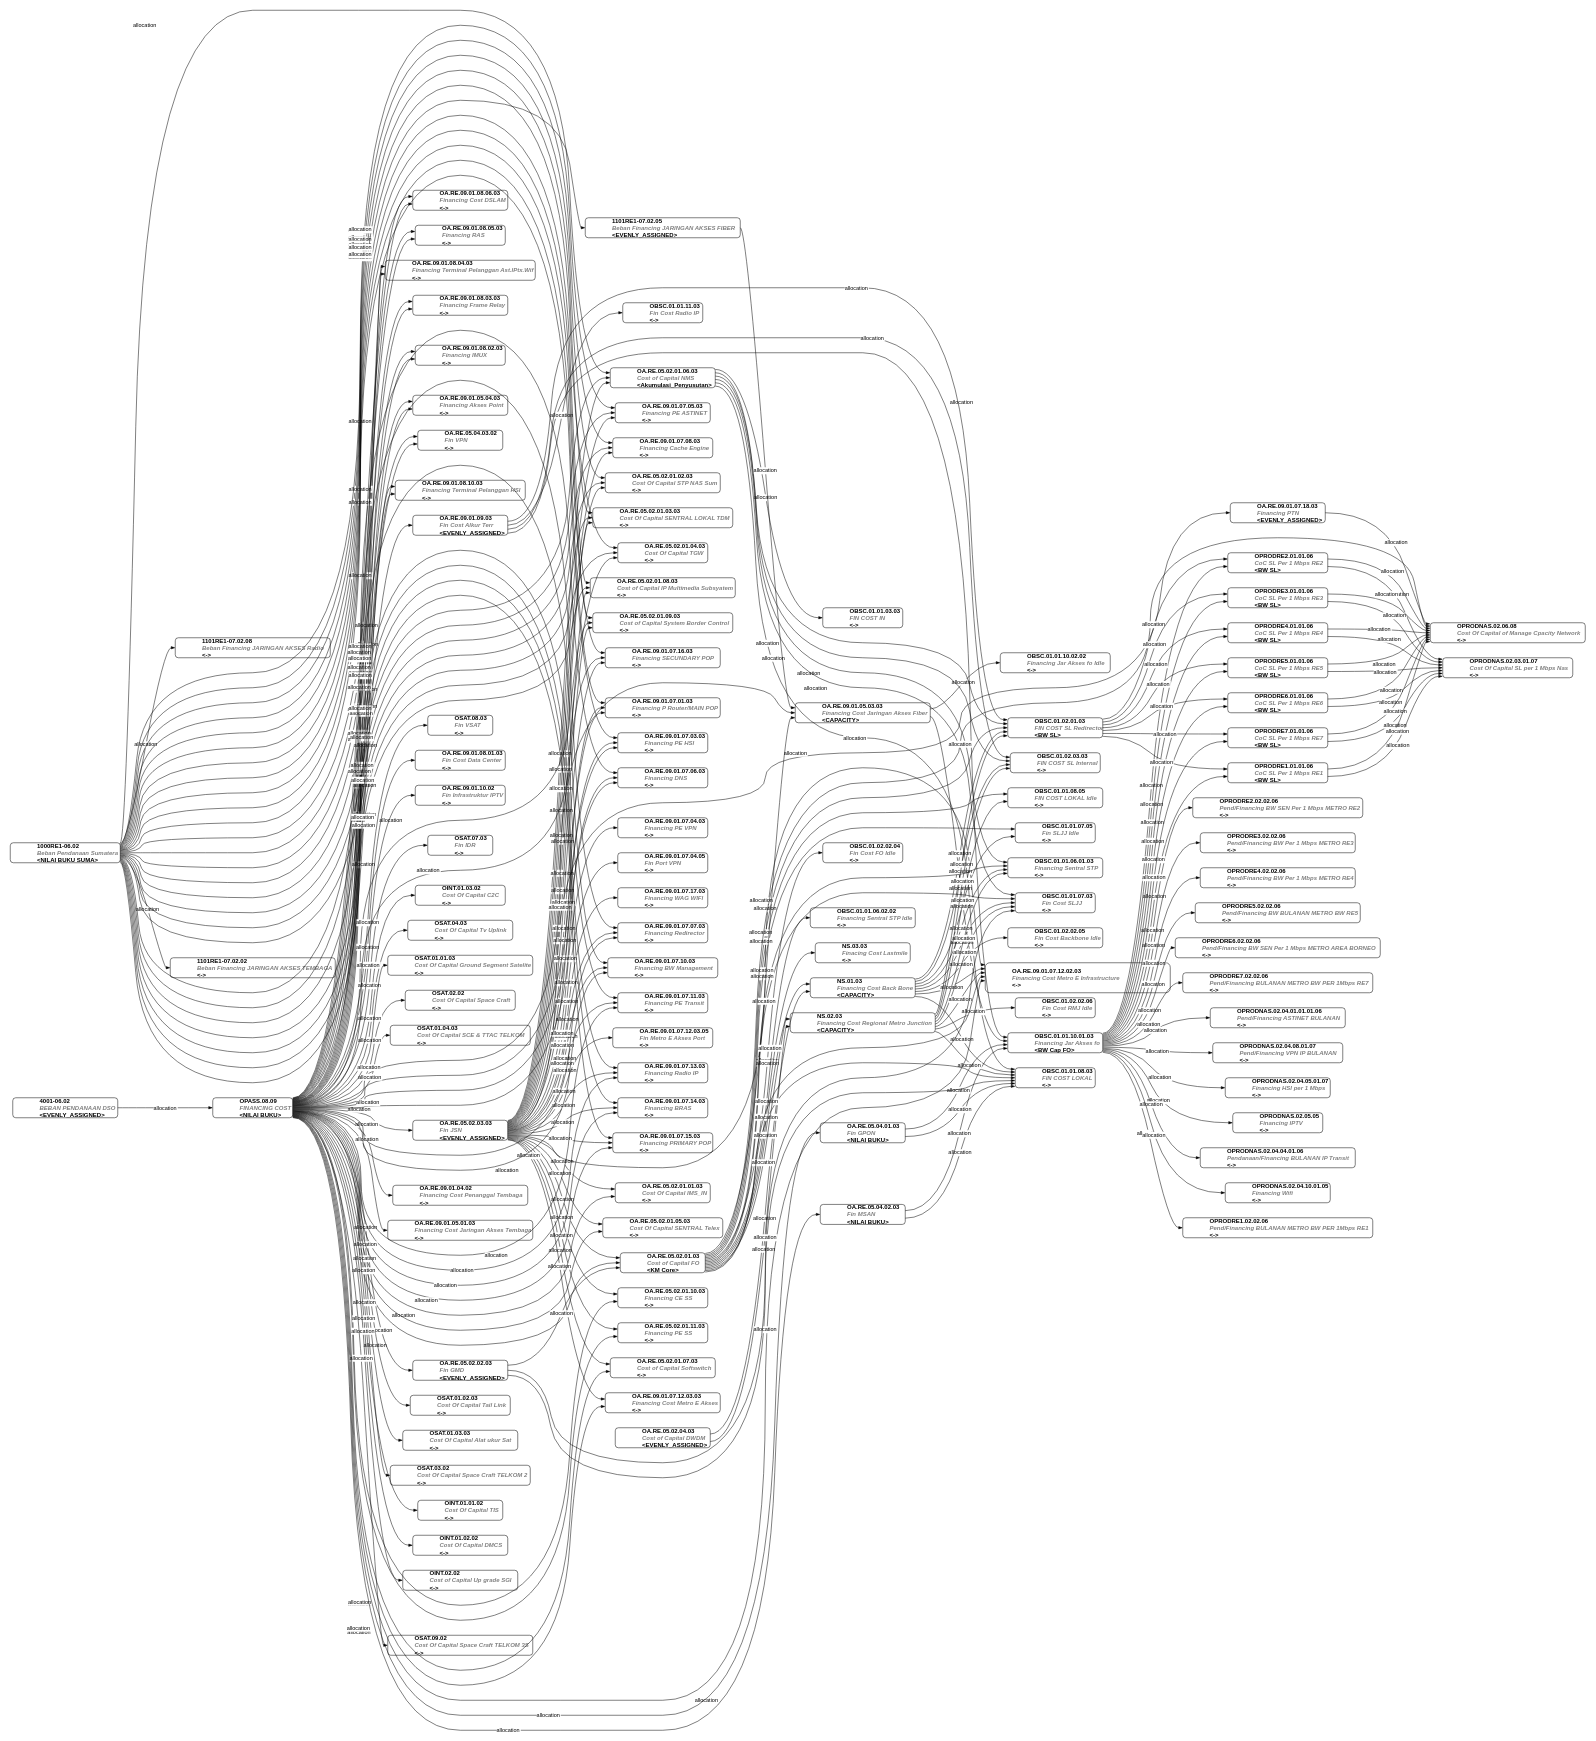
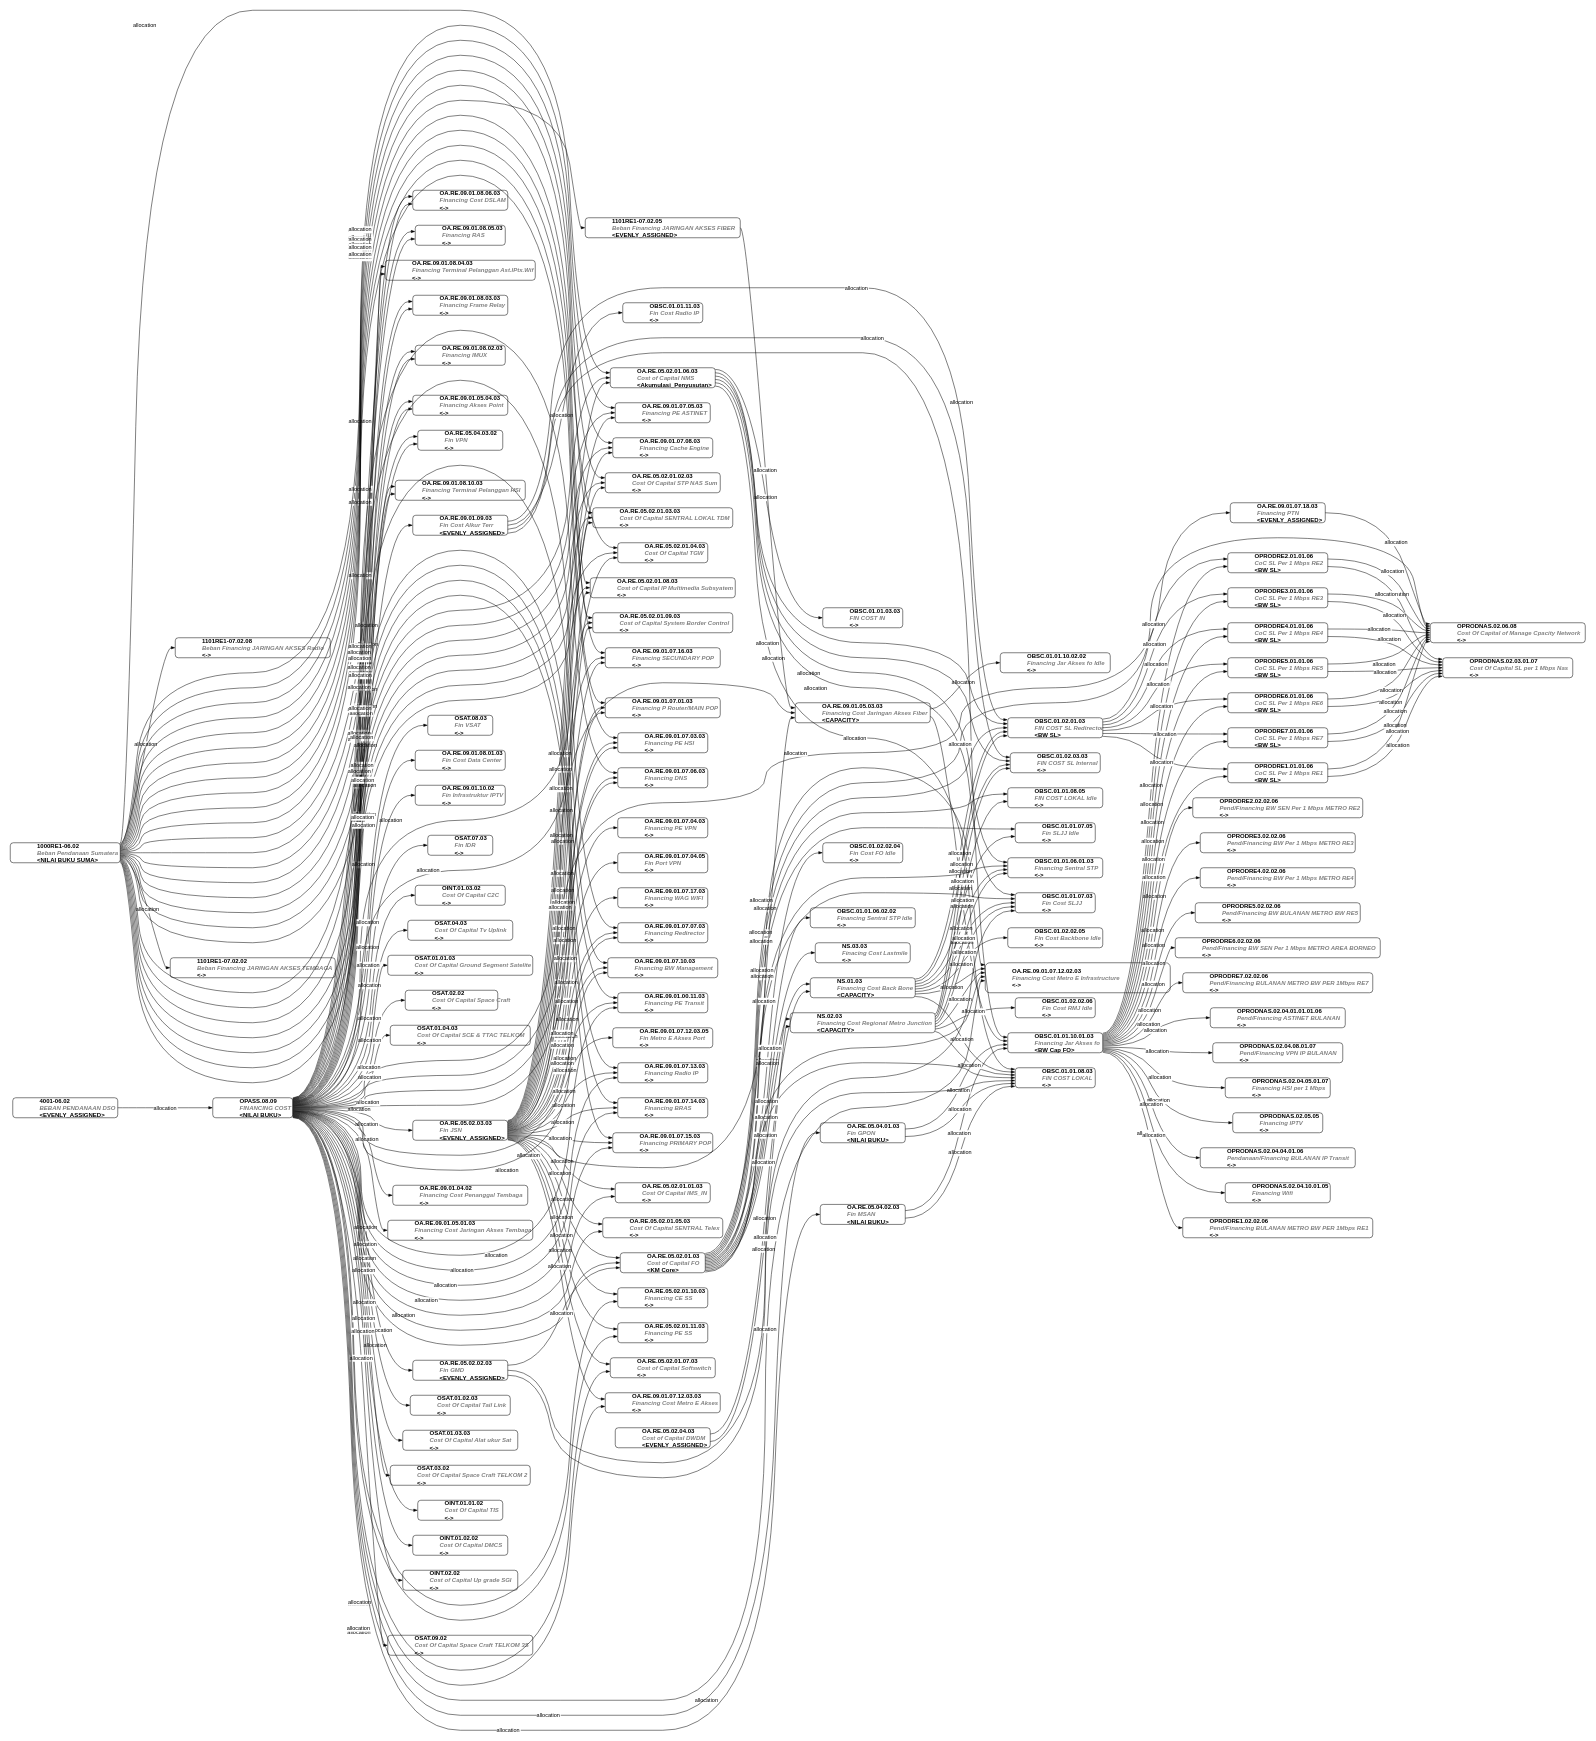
(460, 1000) -> (452, 1000)
(674, 1003) -> (674, 1003)
